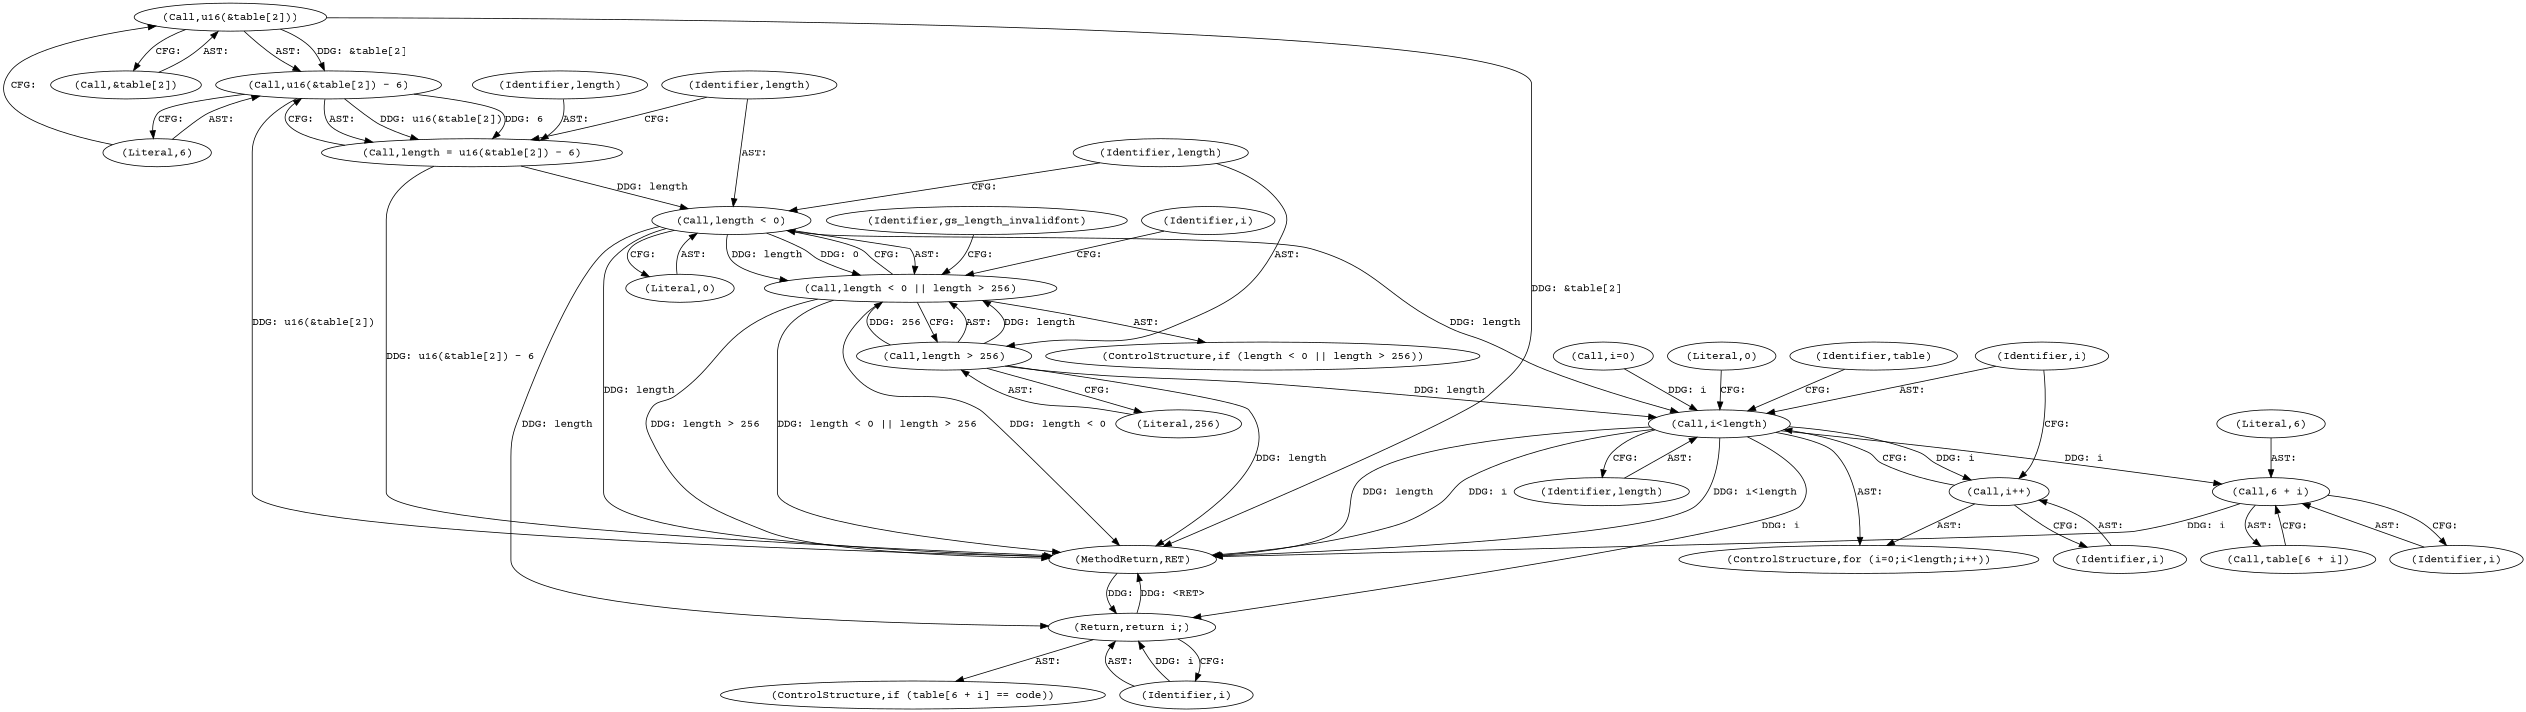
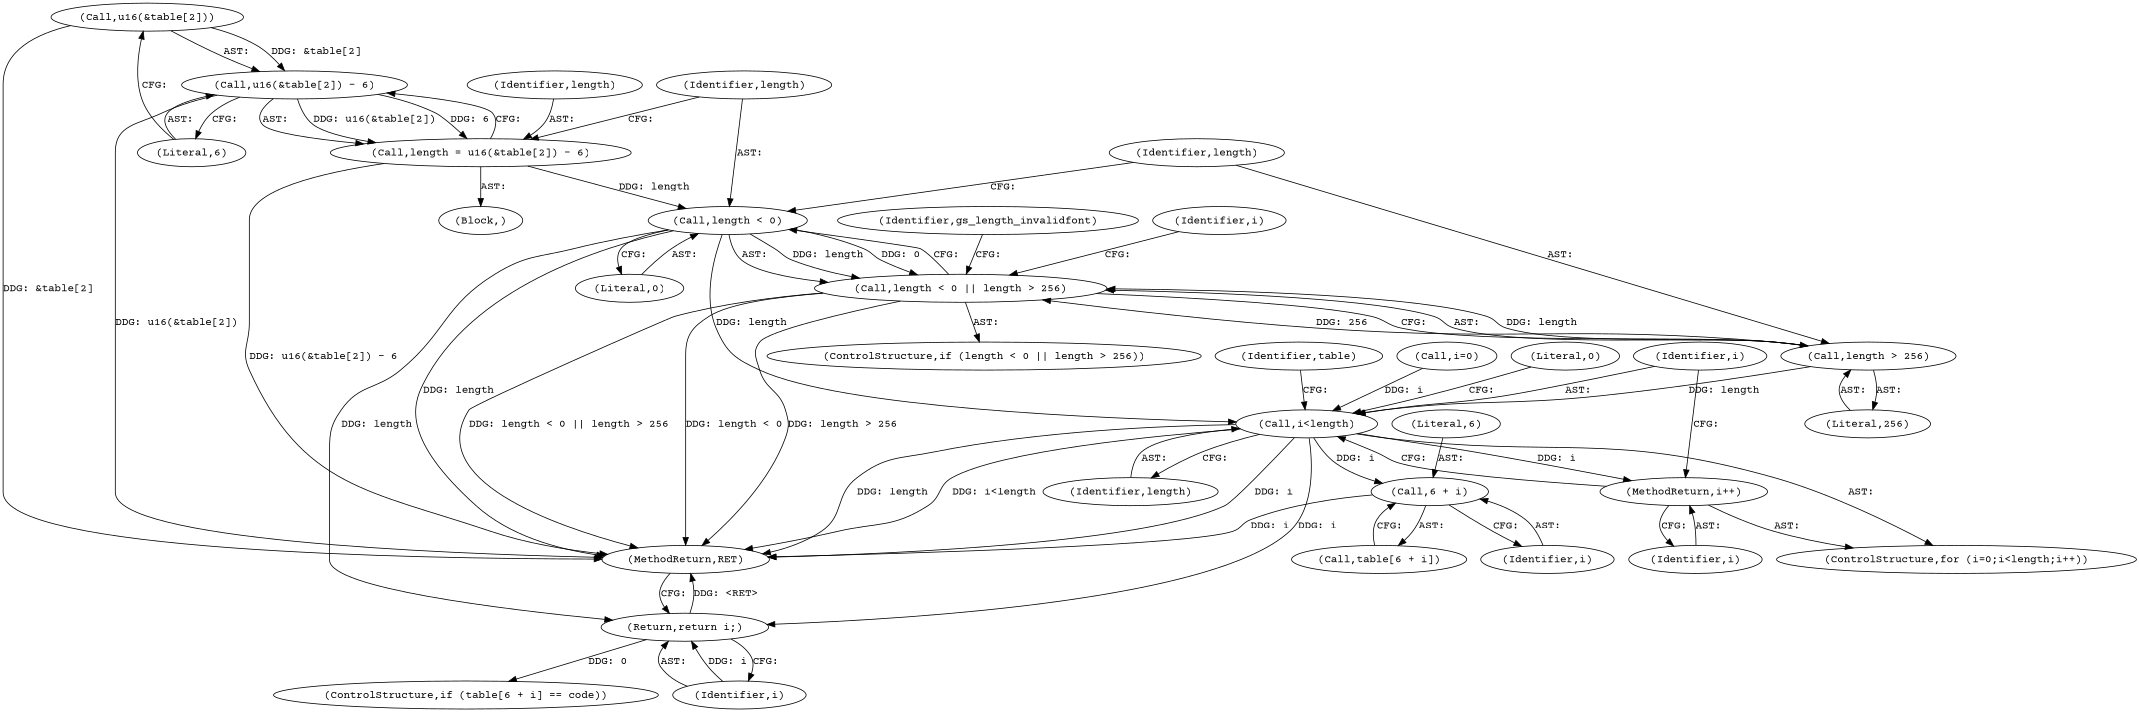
(126, 85) -> none
none -> (481, 221)
(1101, 390) -> (1893, 390)
(1216, 400) -> none
(1999, 492) -> (1684, 492)
(1124, 593) -> (677, 593)
(1052, 661) -> (608, 661)
